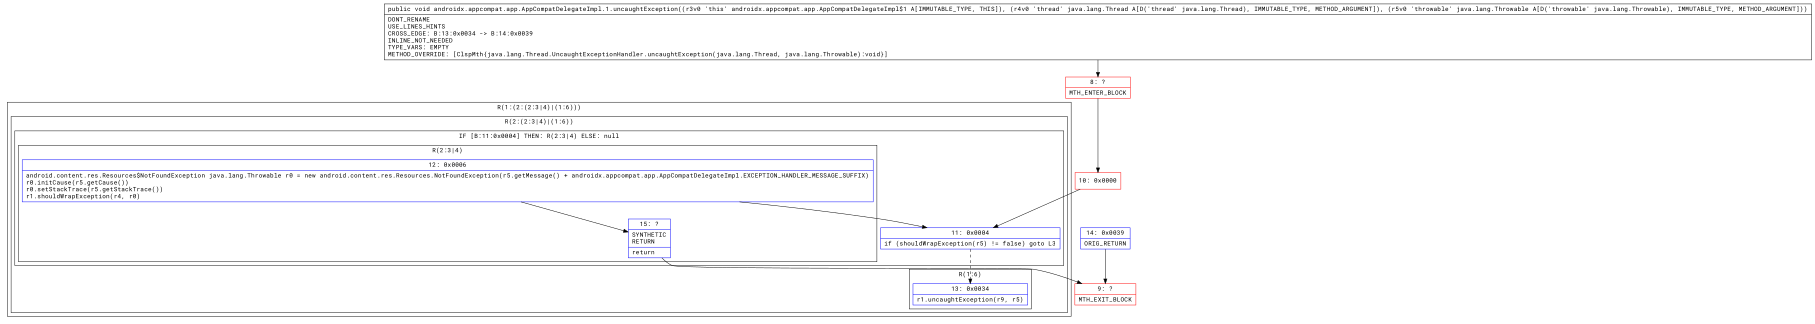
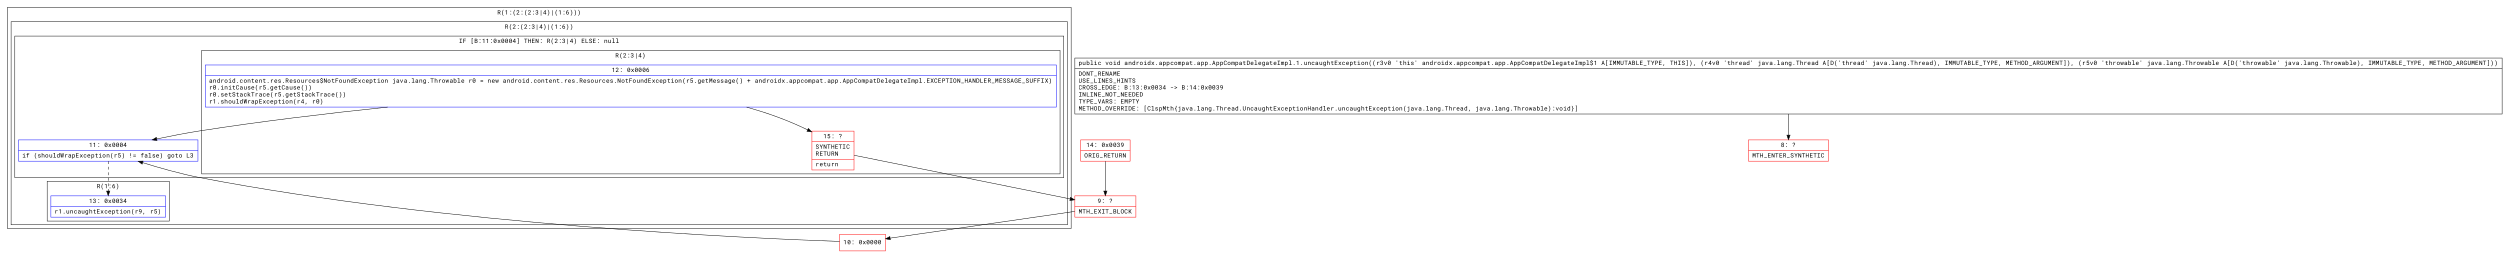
(1098, 93) -> (1788, 156)
(1098, 133) -> (1006, 221)
(649, 238) -> (833, 151)
(1105, 238) -> (1105, 151)
